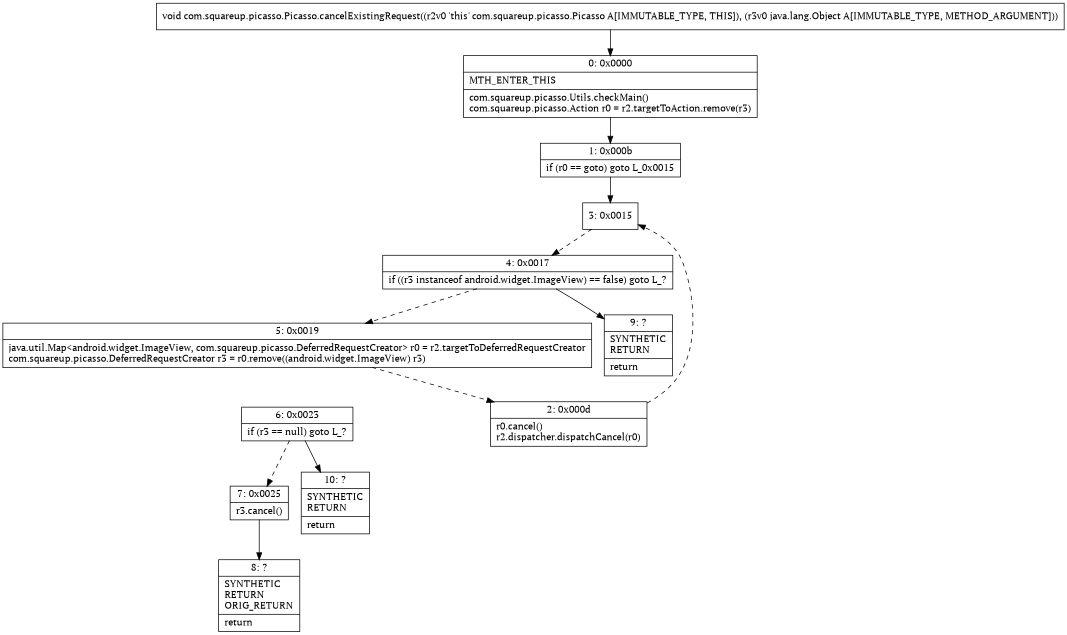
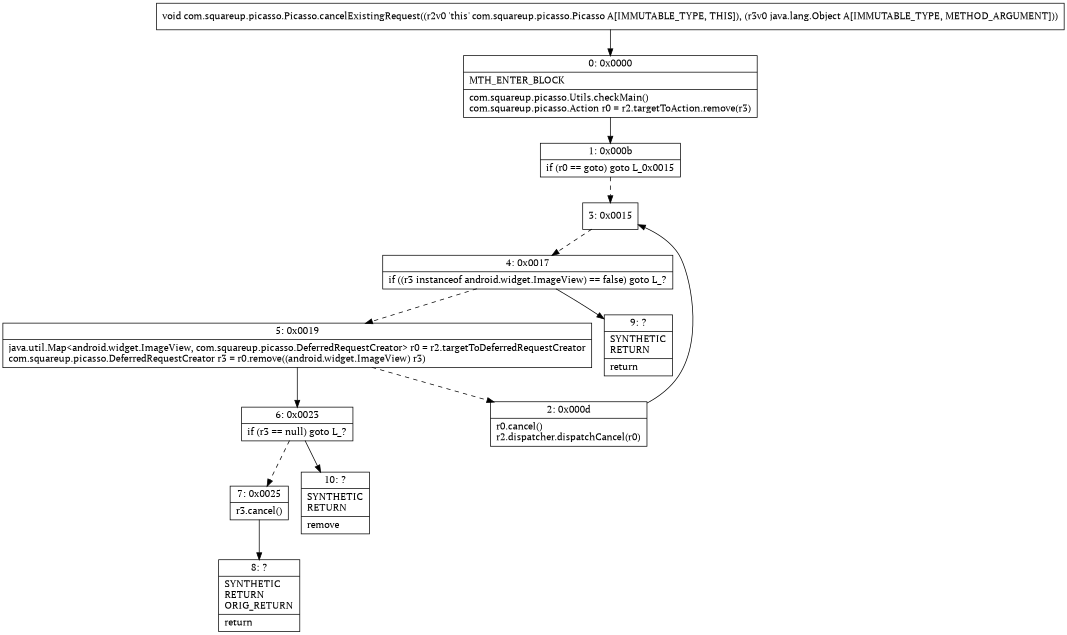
(513, 80) -> (517, 80)
(610, 186) -> (610, 186)
(693, 314) -> (693, 314)
none -> (297, 384)
(321, 525) -> (323, 525)
